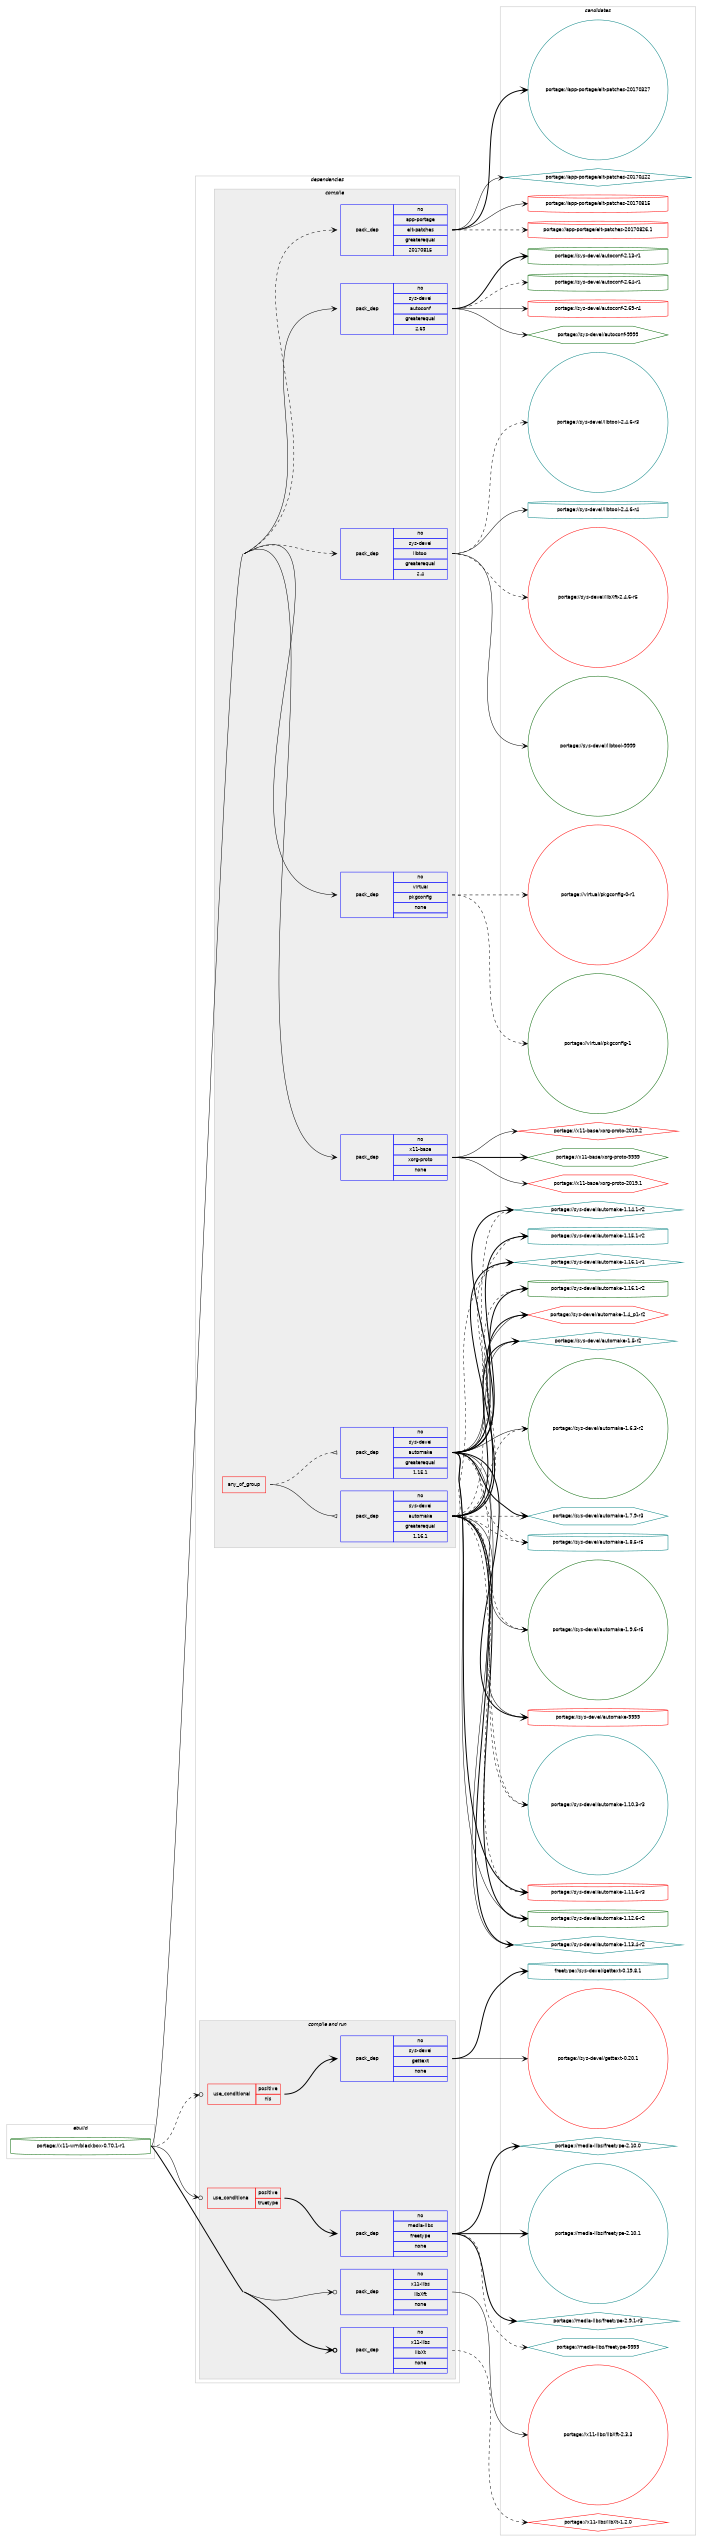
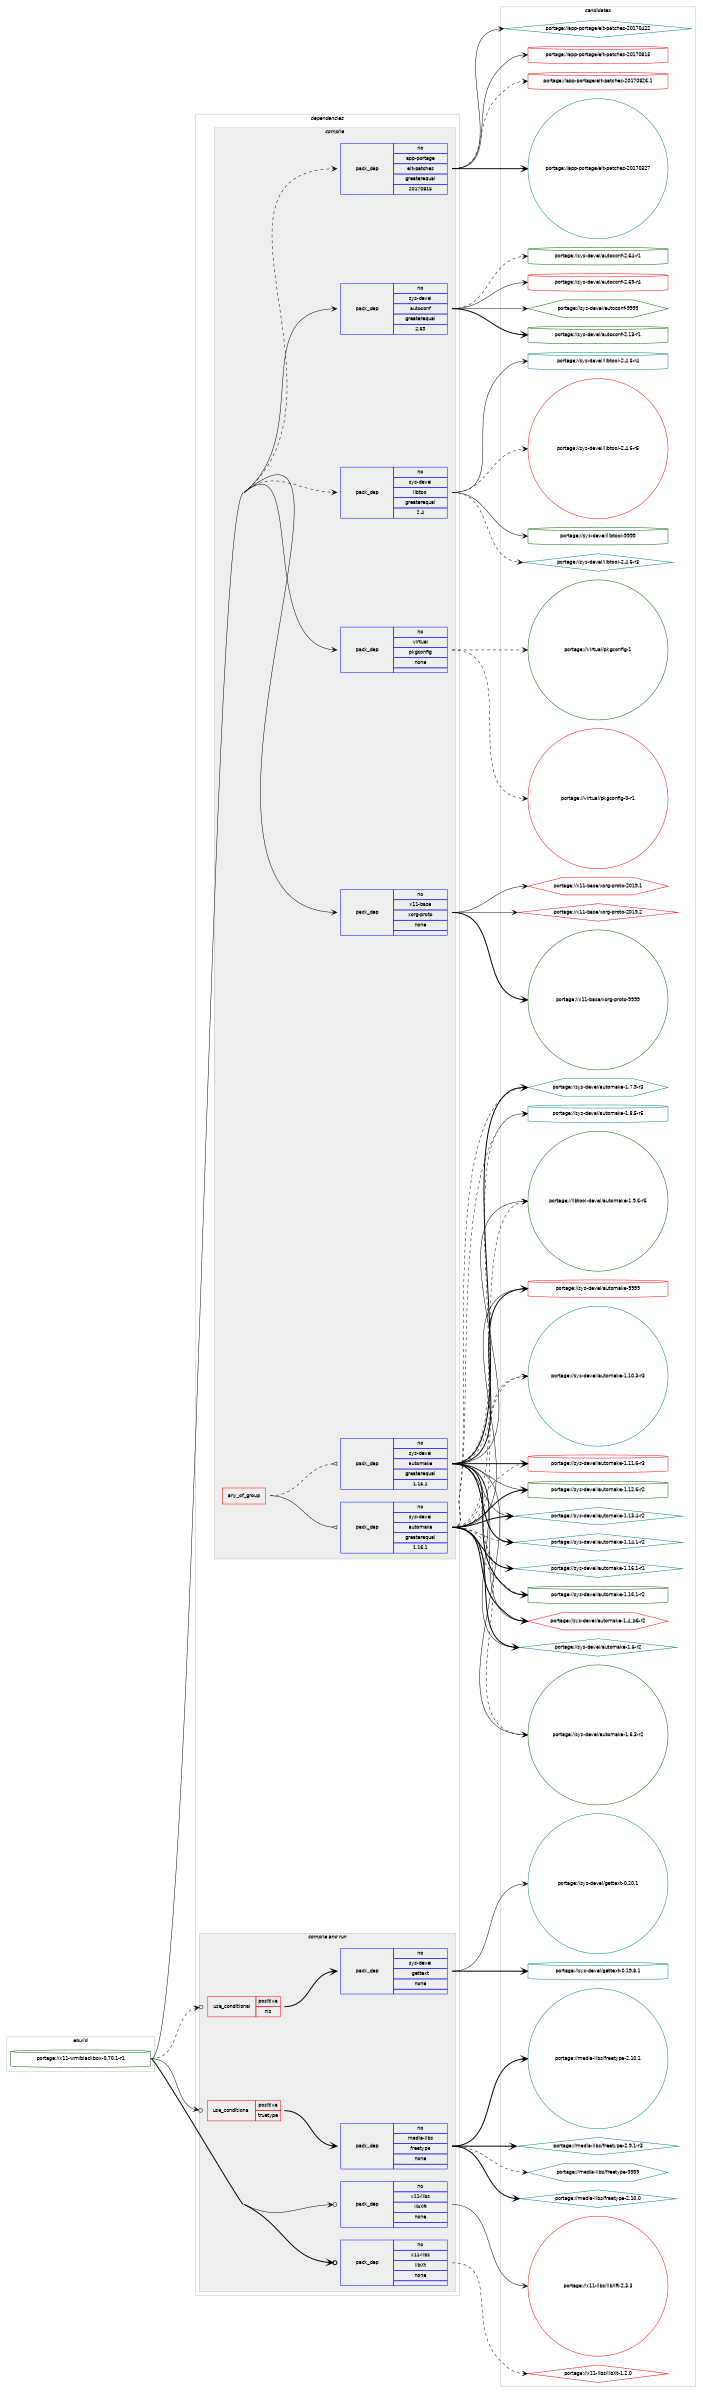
(598, 422) -> (598, 562)
(598, 597) -> (598, 449)
(598, 746) -> (598, 536)
(598, 1157) -> (598, 1000)
(598, 1236) -> none
(598, 1315) -> (598, 1621)
(598, 1630) -> (598, 1201)
(598, 1971) -> (598, 1971)
(598, 2059) -> (598, 1884)
